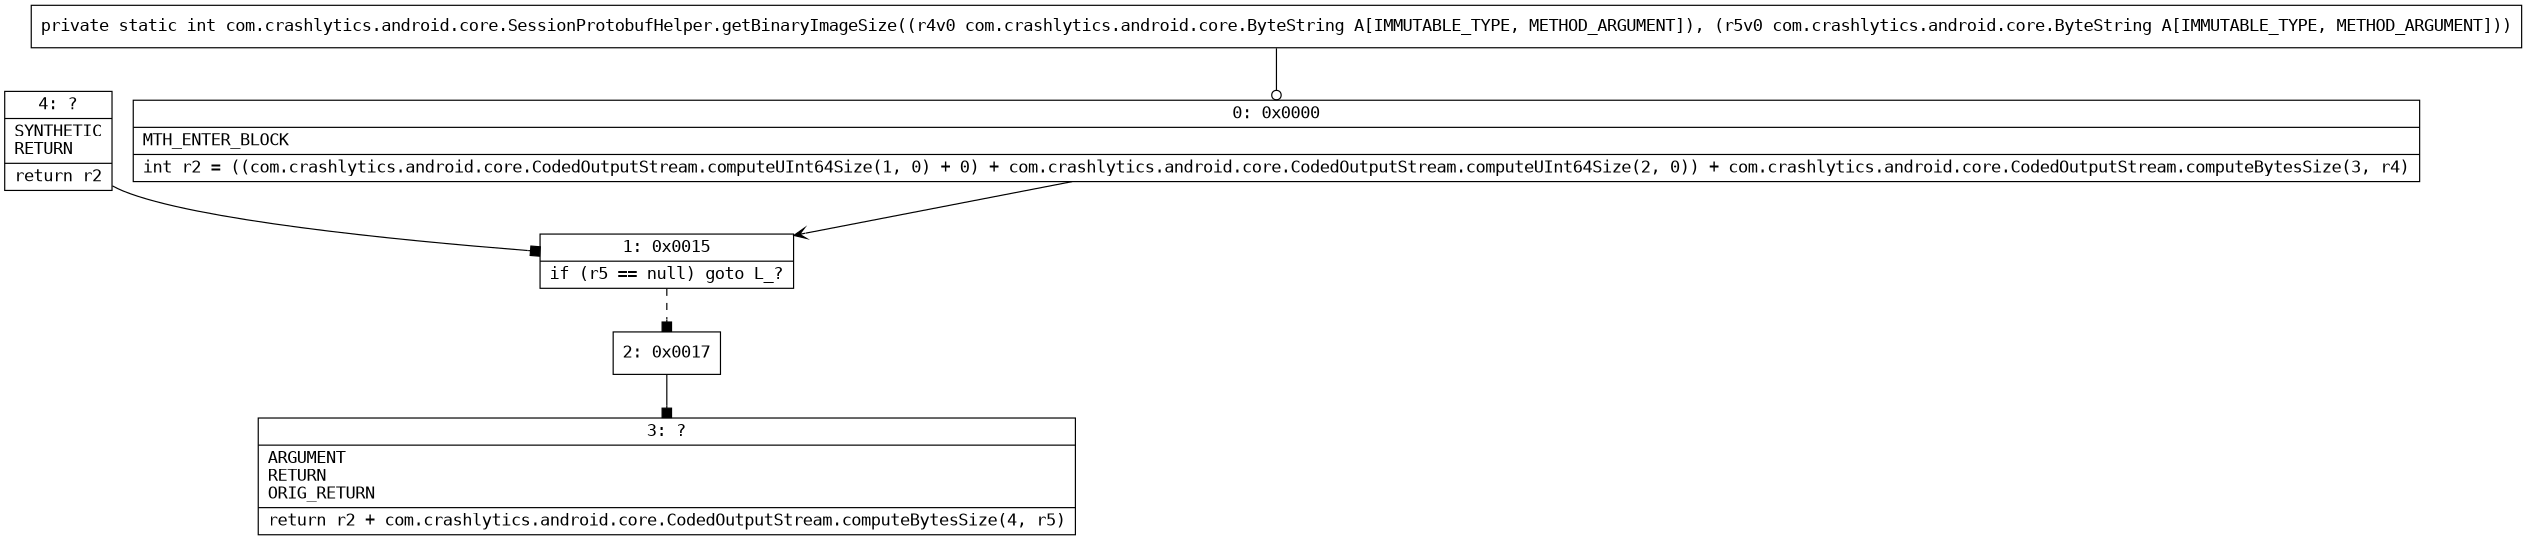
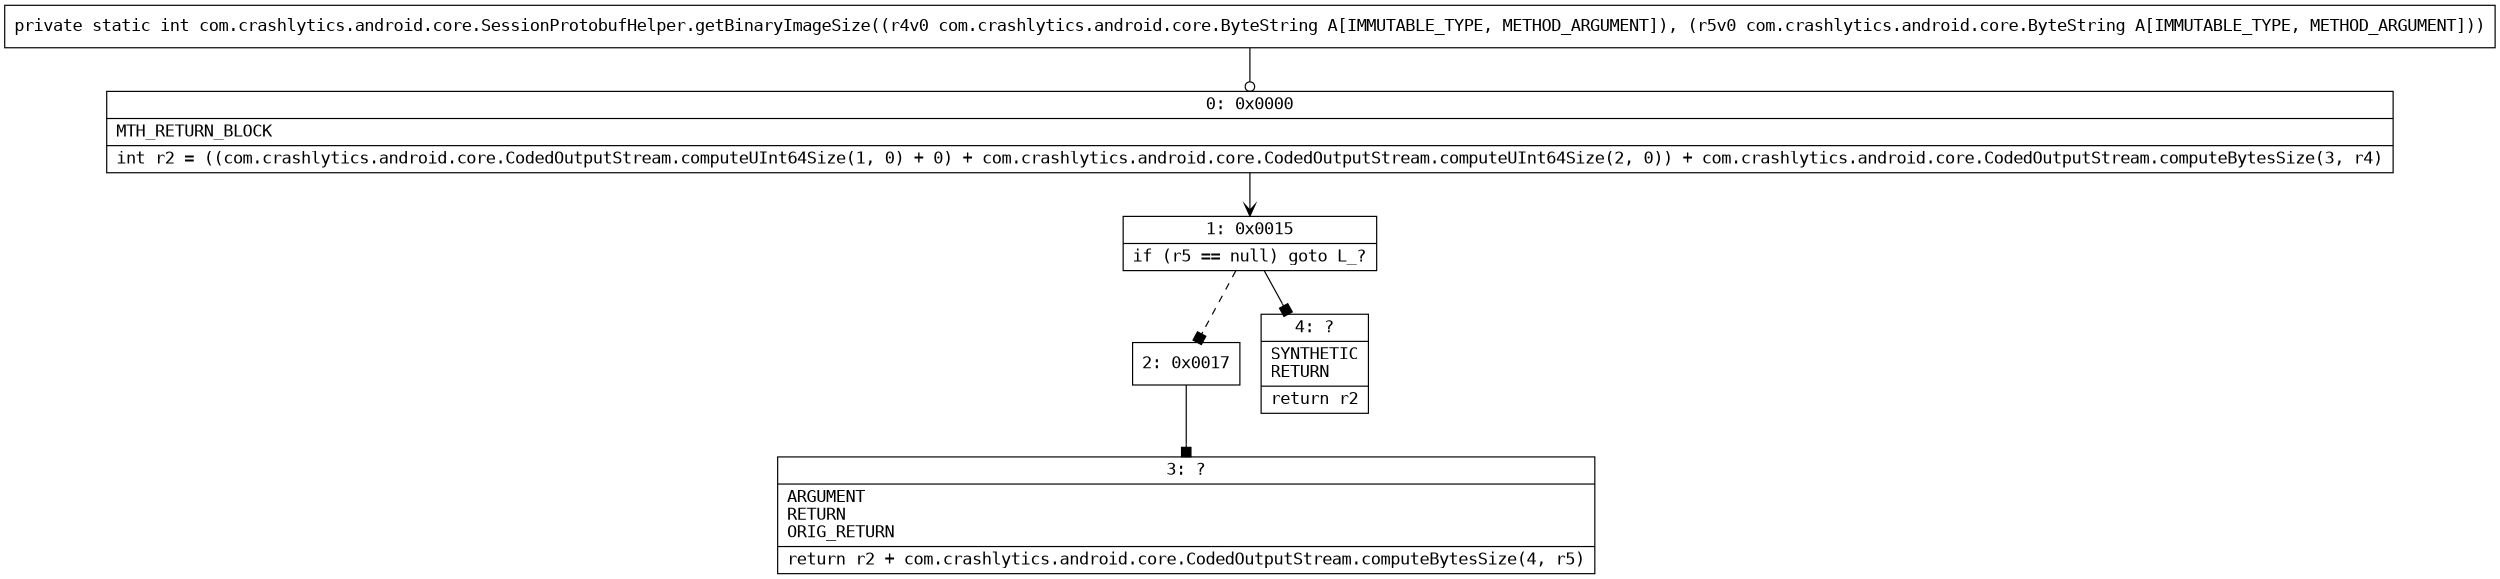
(216, 140) -> (195, 131)
(318, 230) -> (1273, 287)
